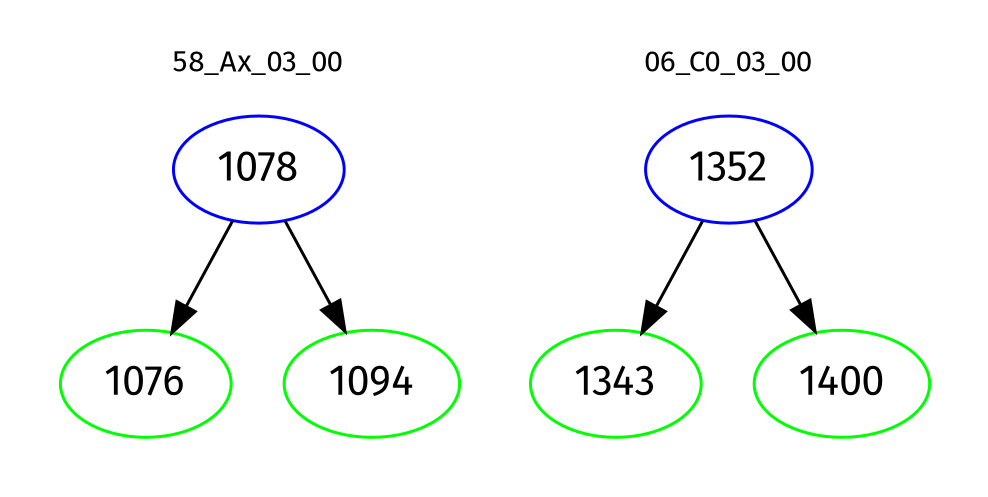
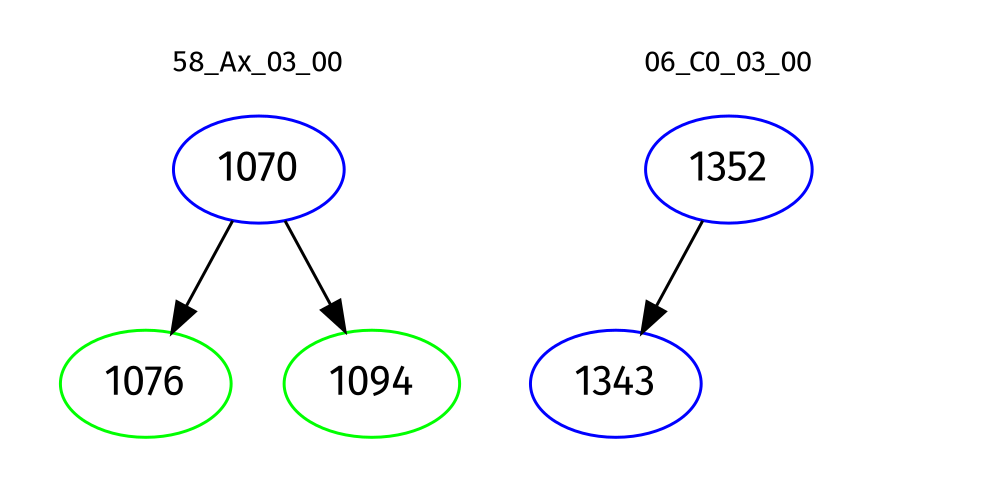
(259, 170) -> (259, 170)
(616, 384) -> (616, 384)
(842, 384) -> none
